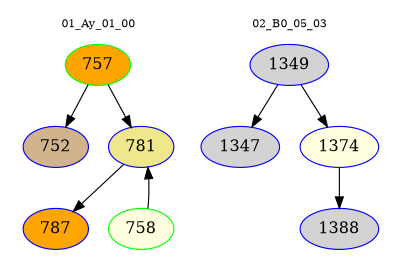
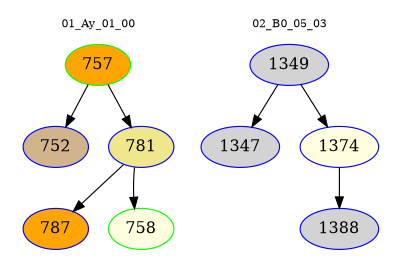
(149, 194) -> (134, 182)
